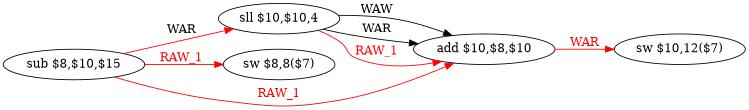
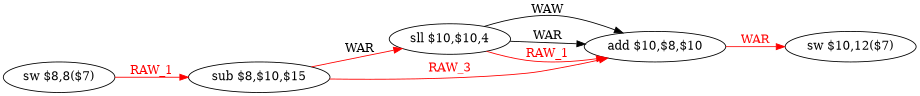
(180, 64) -> (147, 77)
(279, 94) -> (450, 68)
